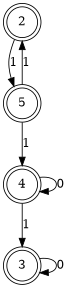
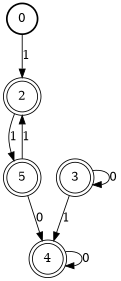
none -> (22, 19)
(26, 144) -> (40, 218)
(22, 221) -> (63, 214)
